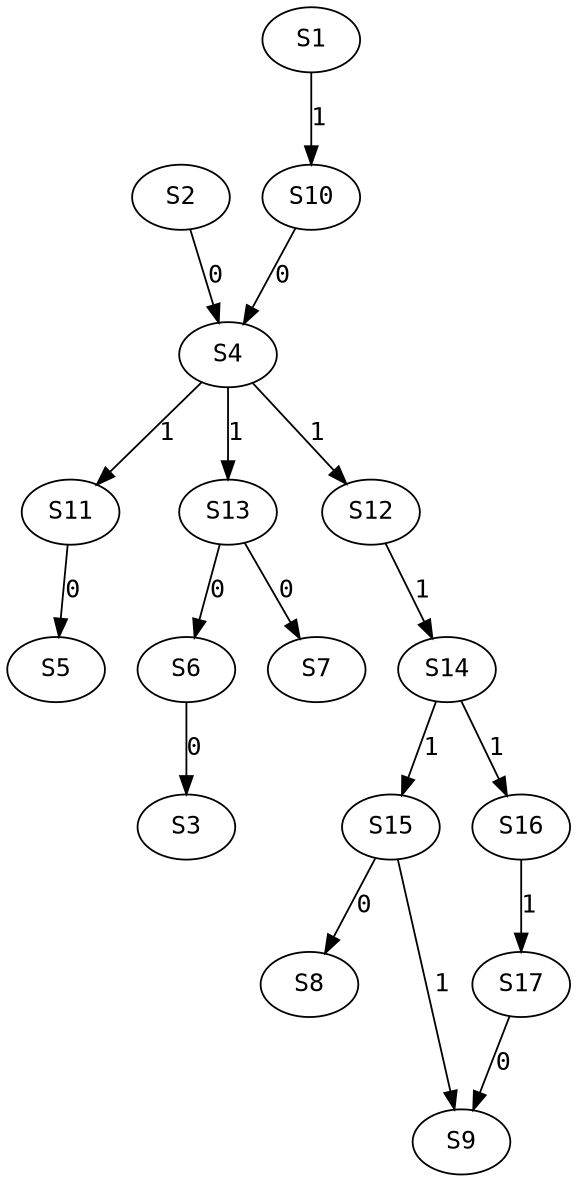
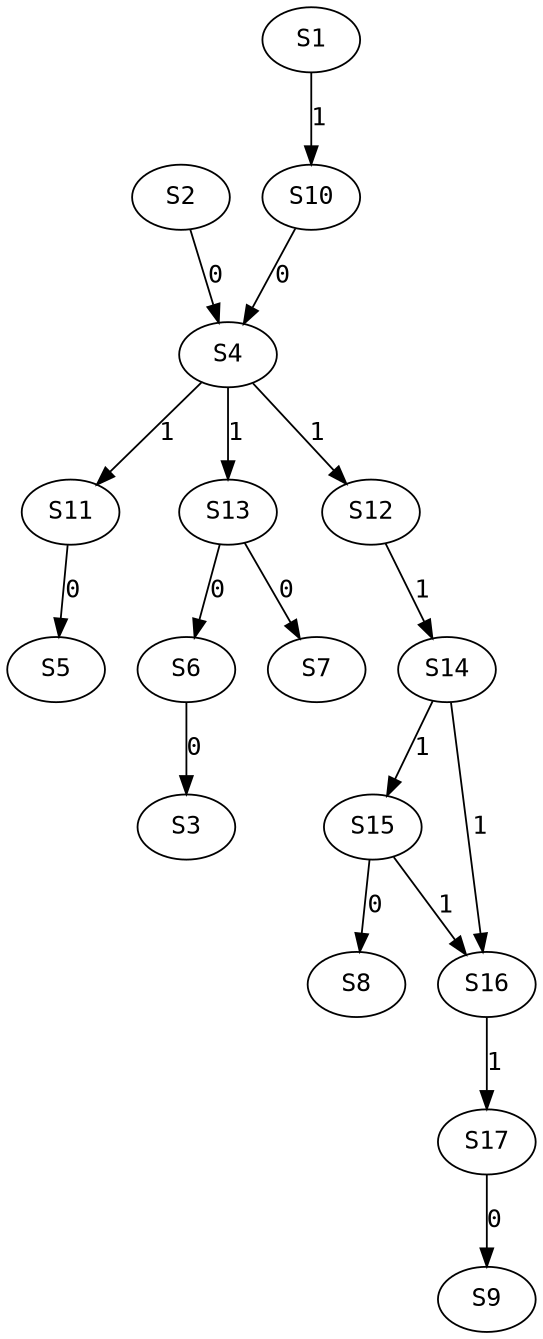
(424, 976) -> (424, 899)
